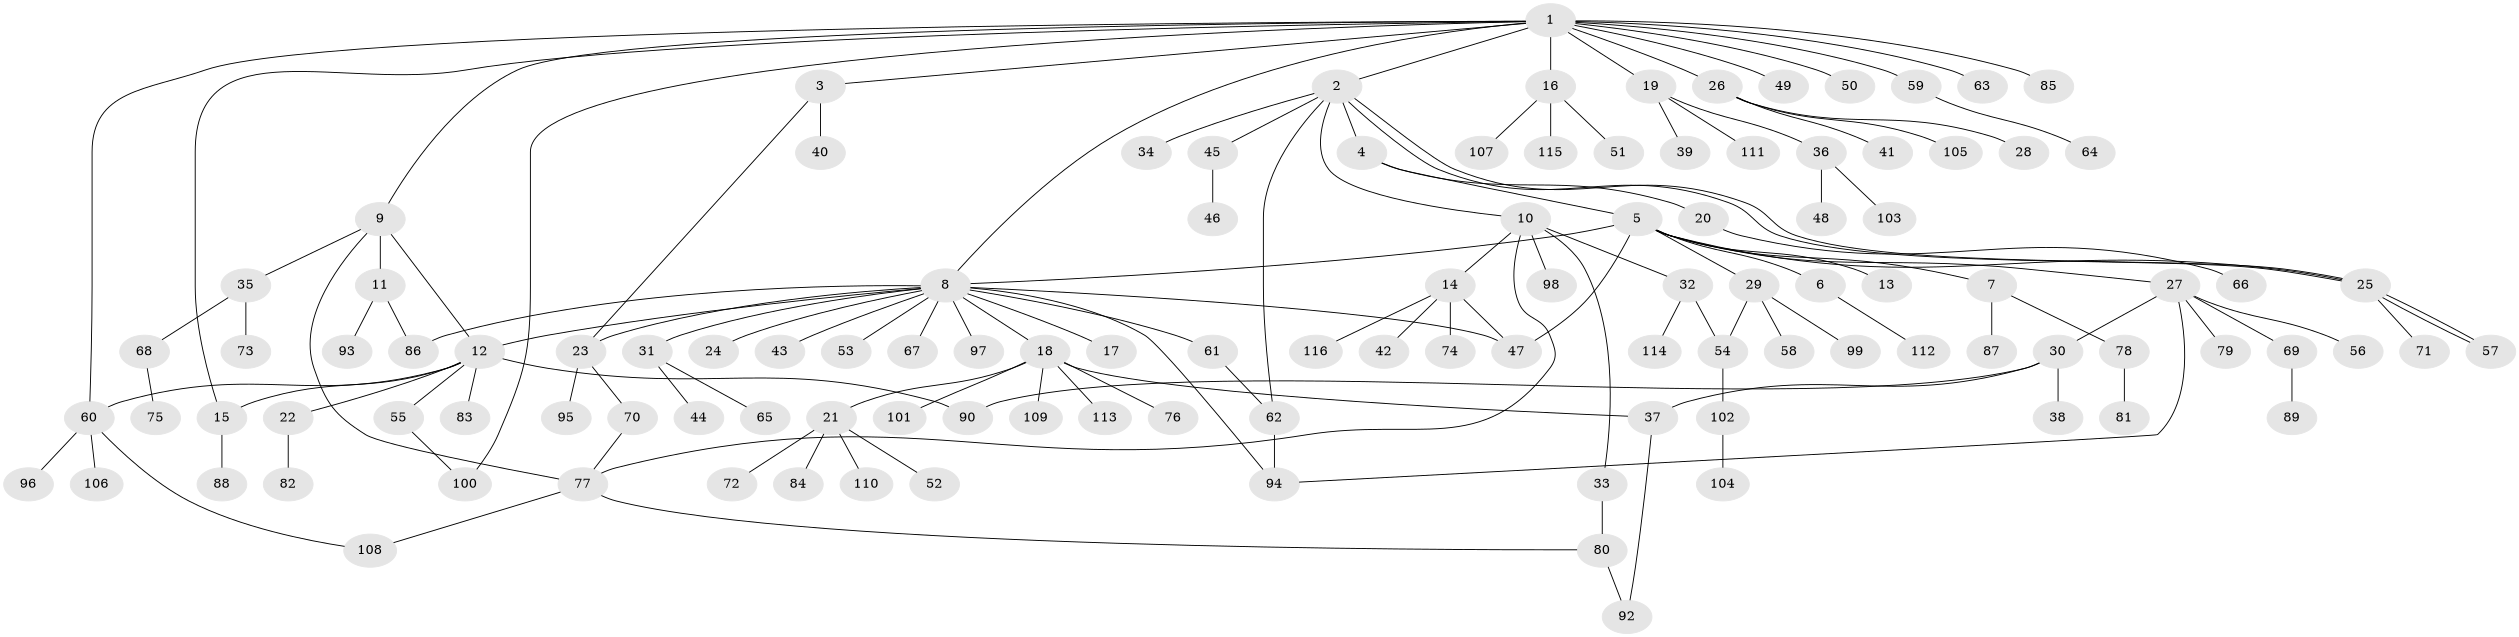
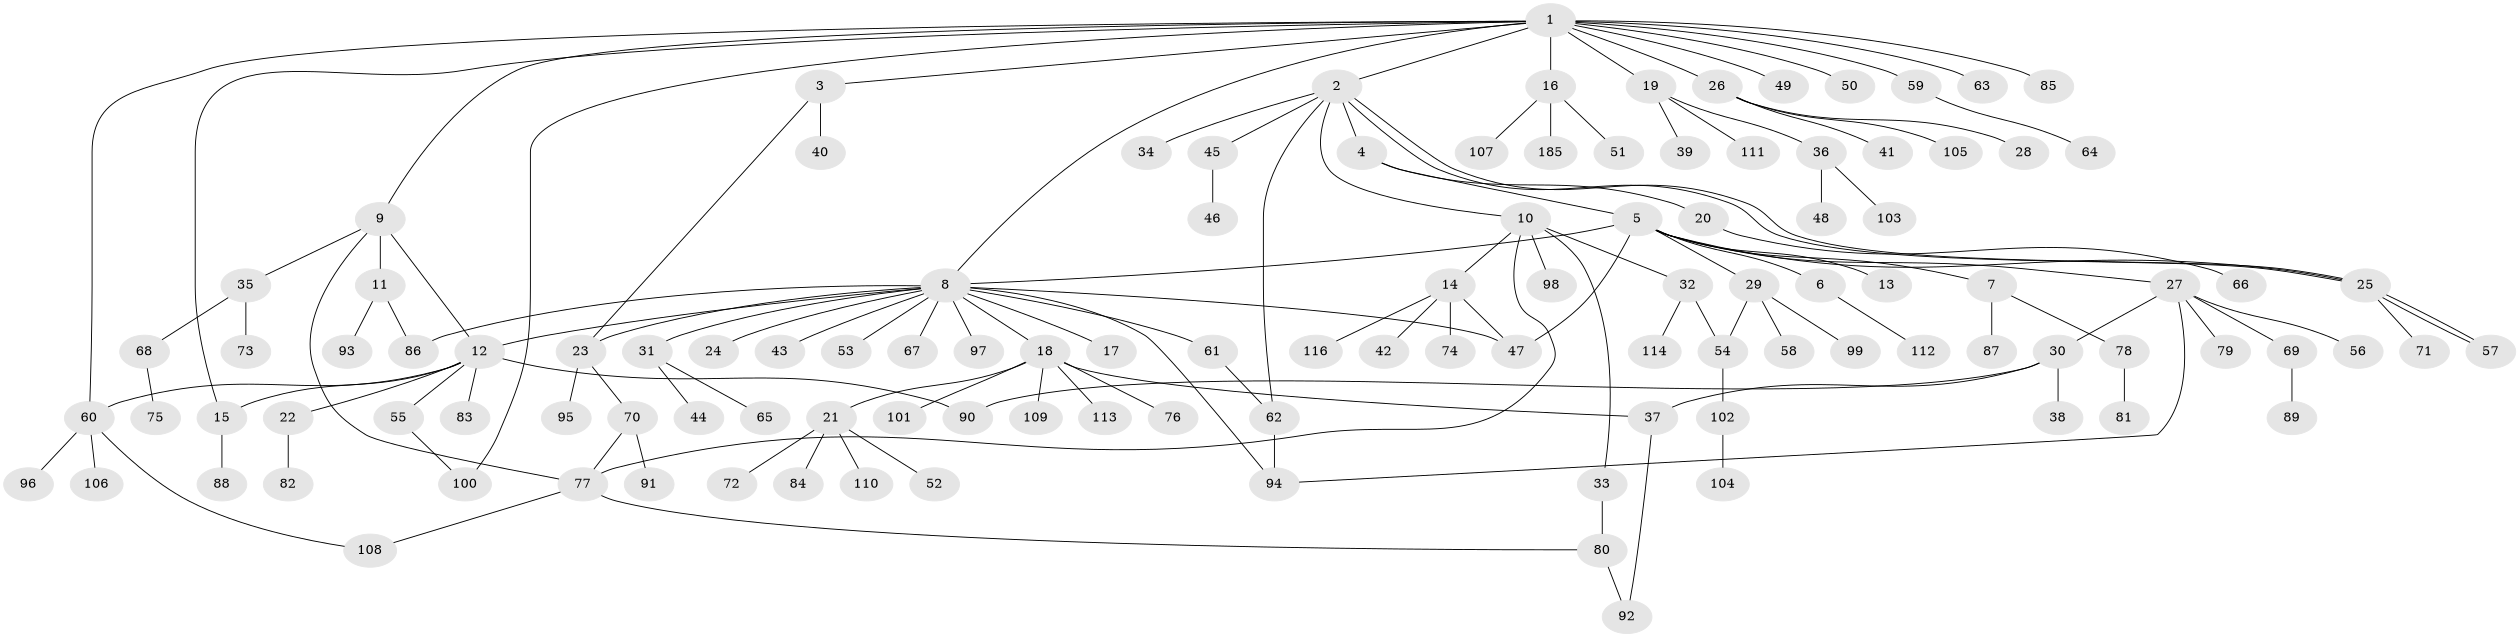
(1551, 153) -> (1551, 153)
none -> (649, 484)
